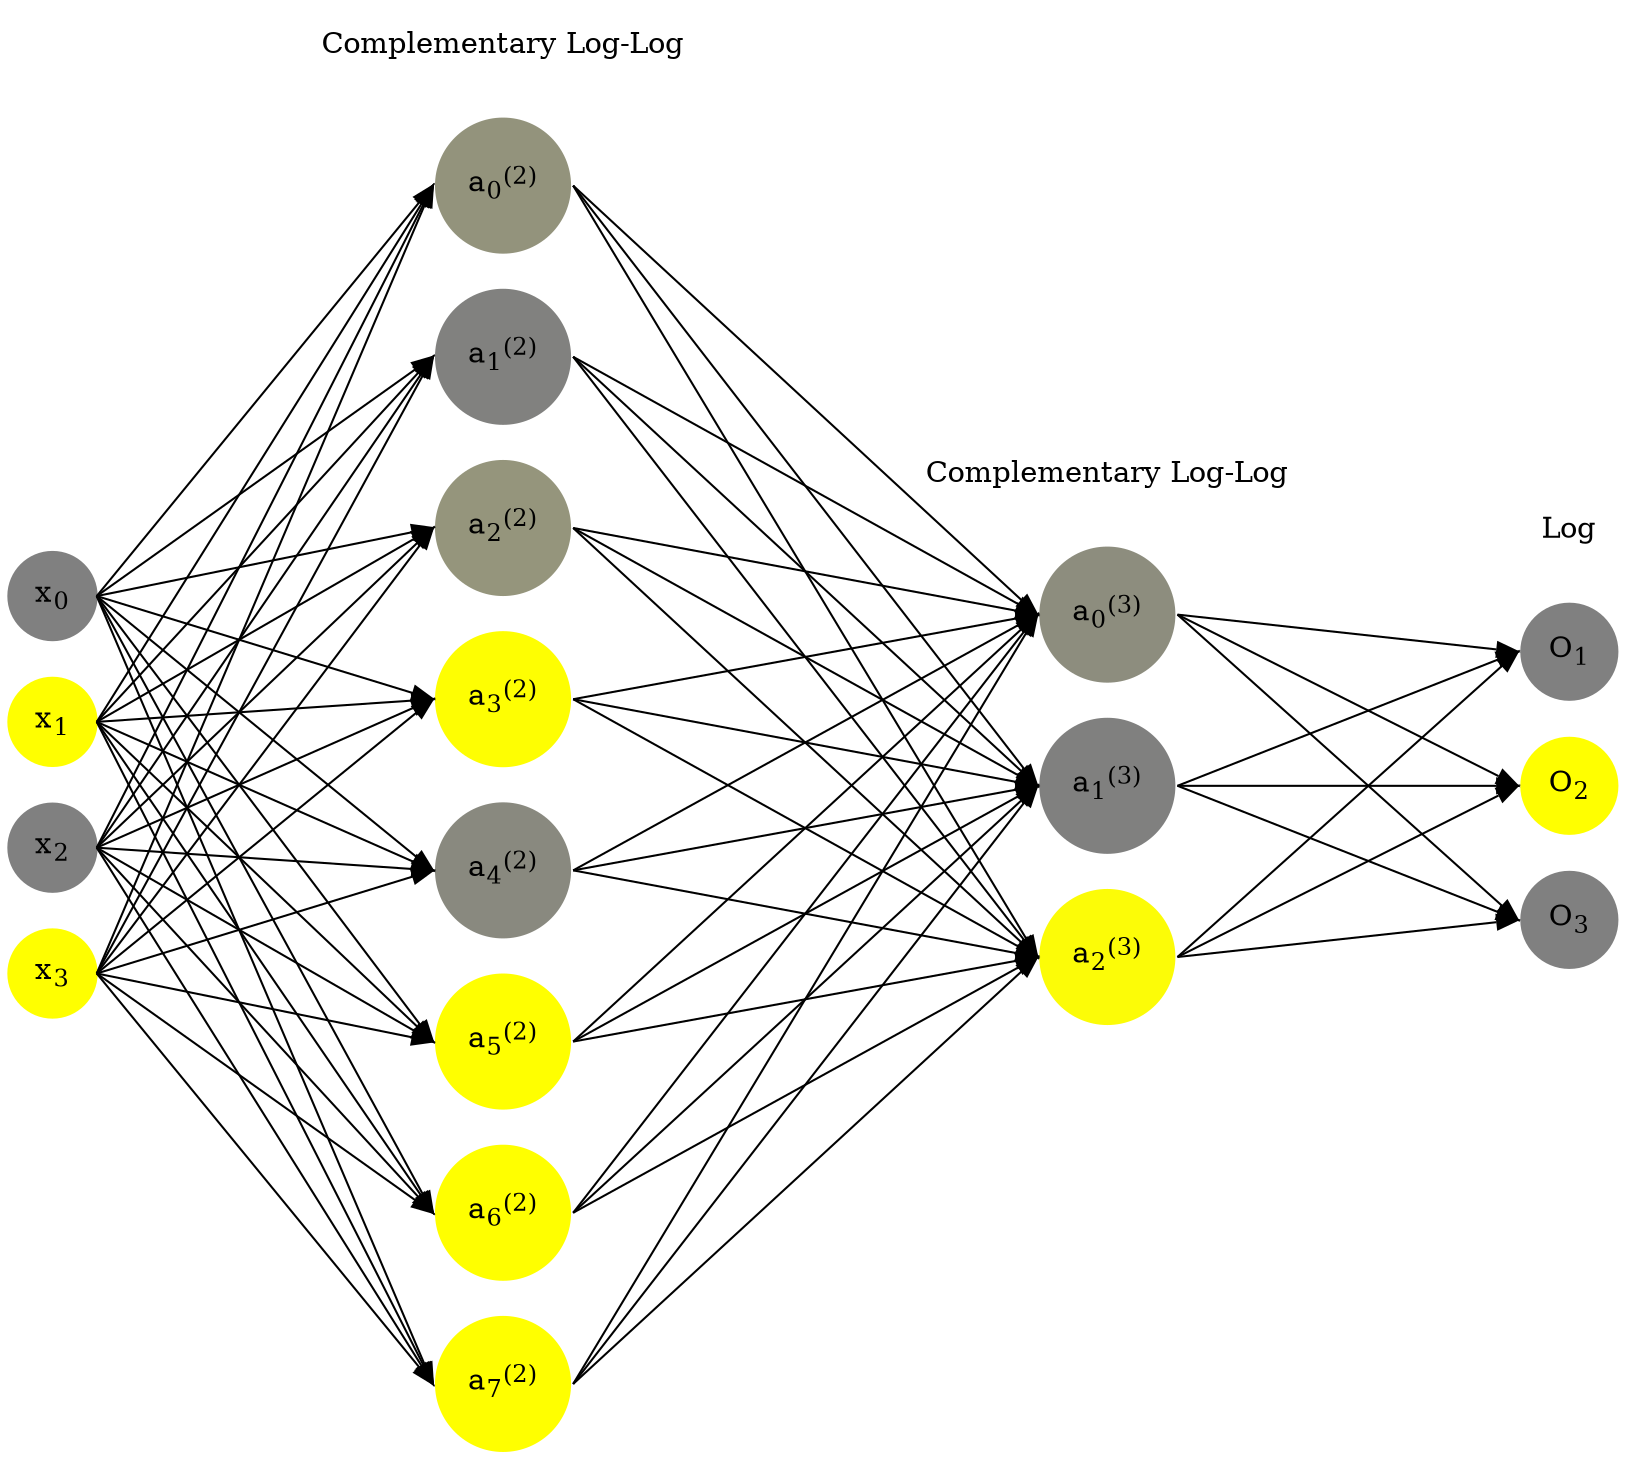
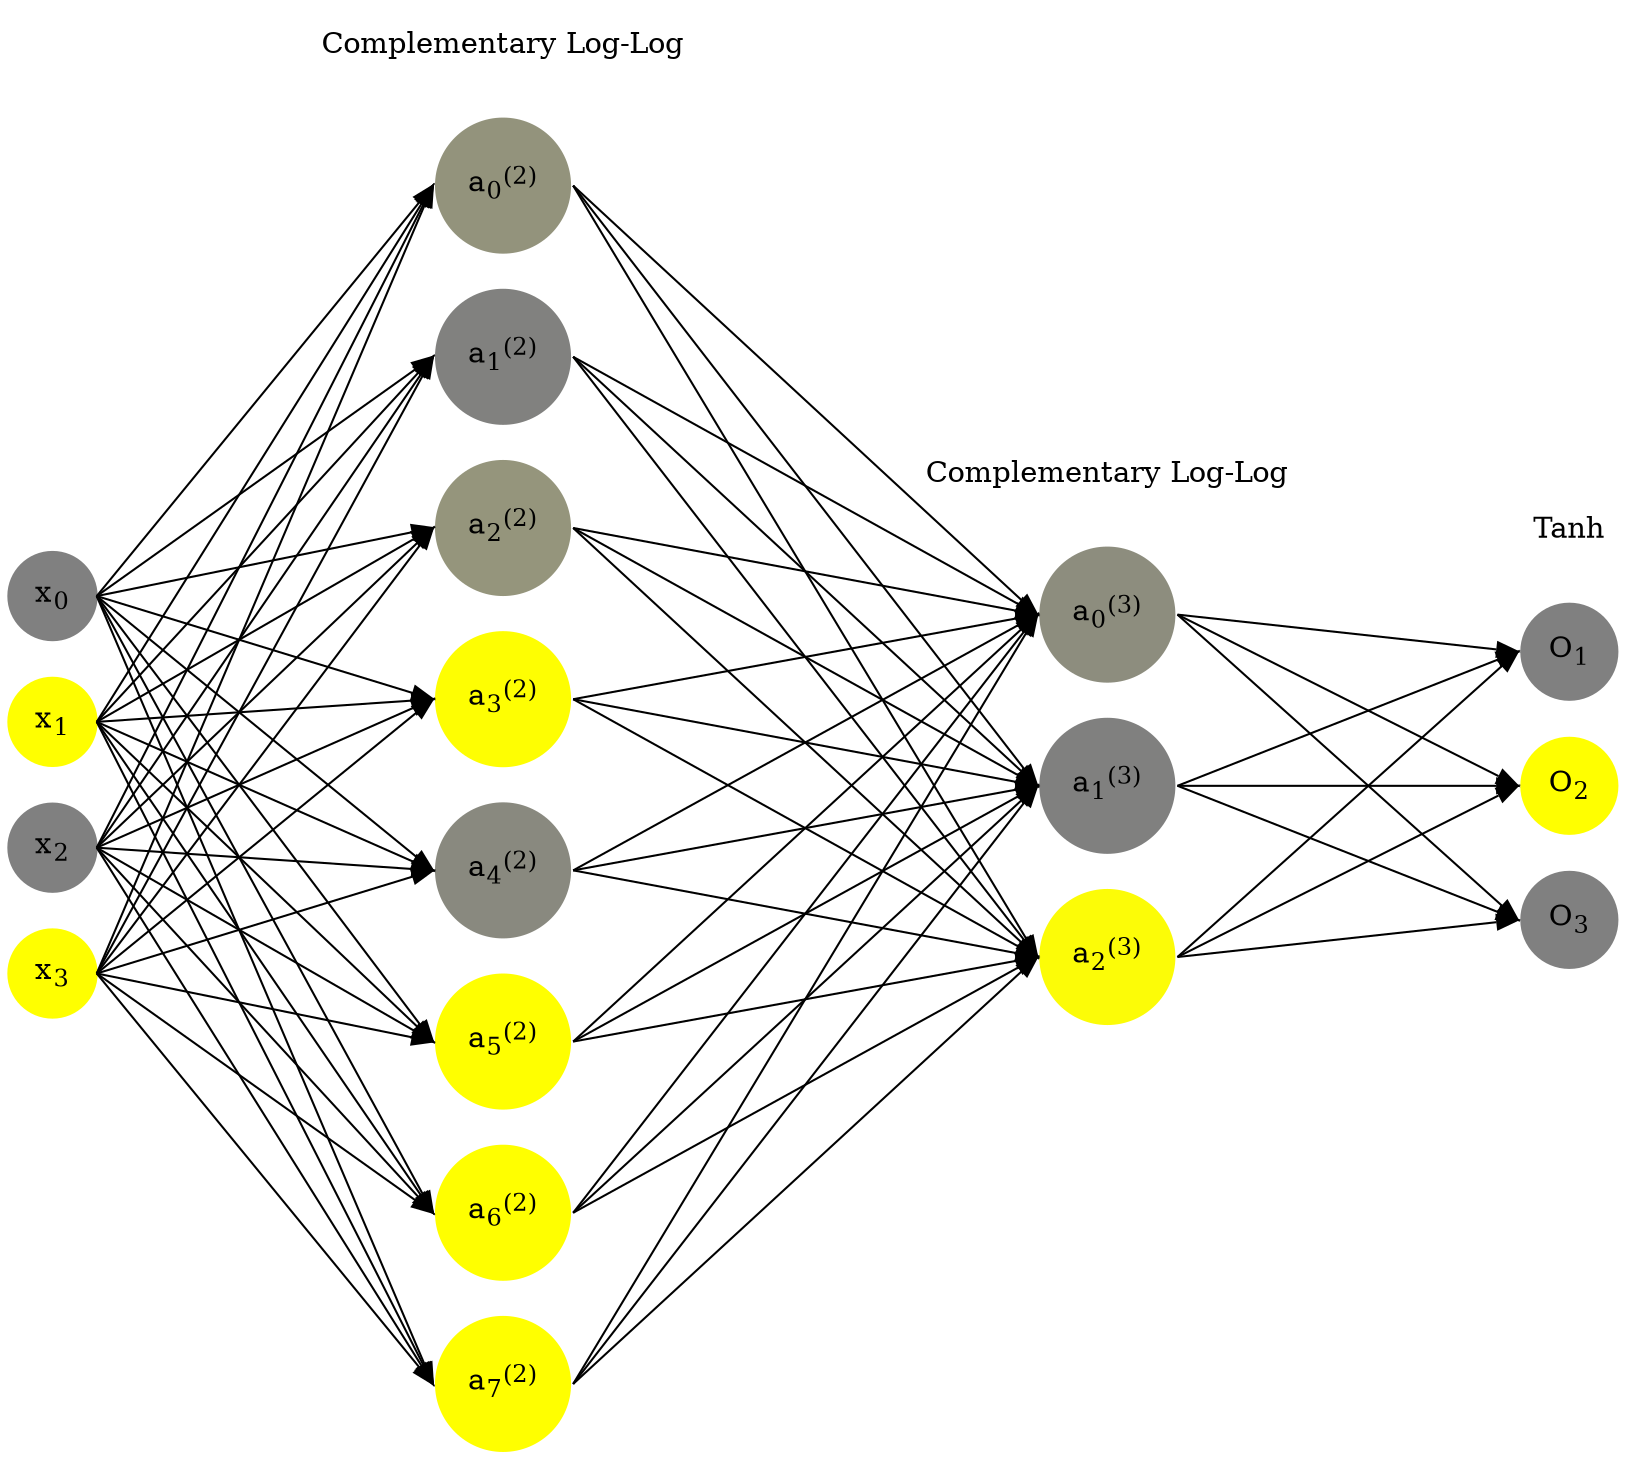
(1569, 530) -> (1569, 530)
